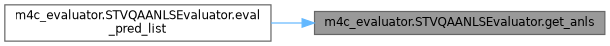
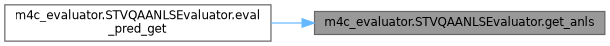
(138, 23) -> (138, 23)
